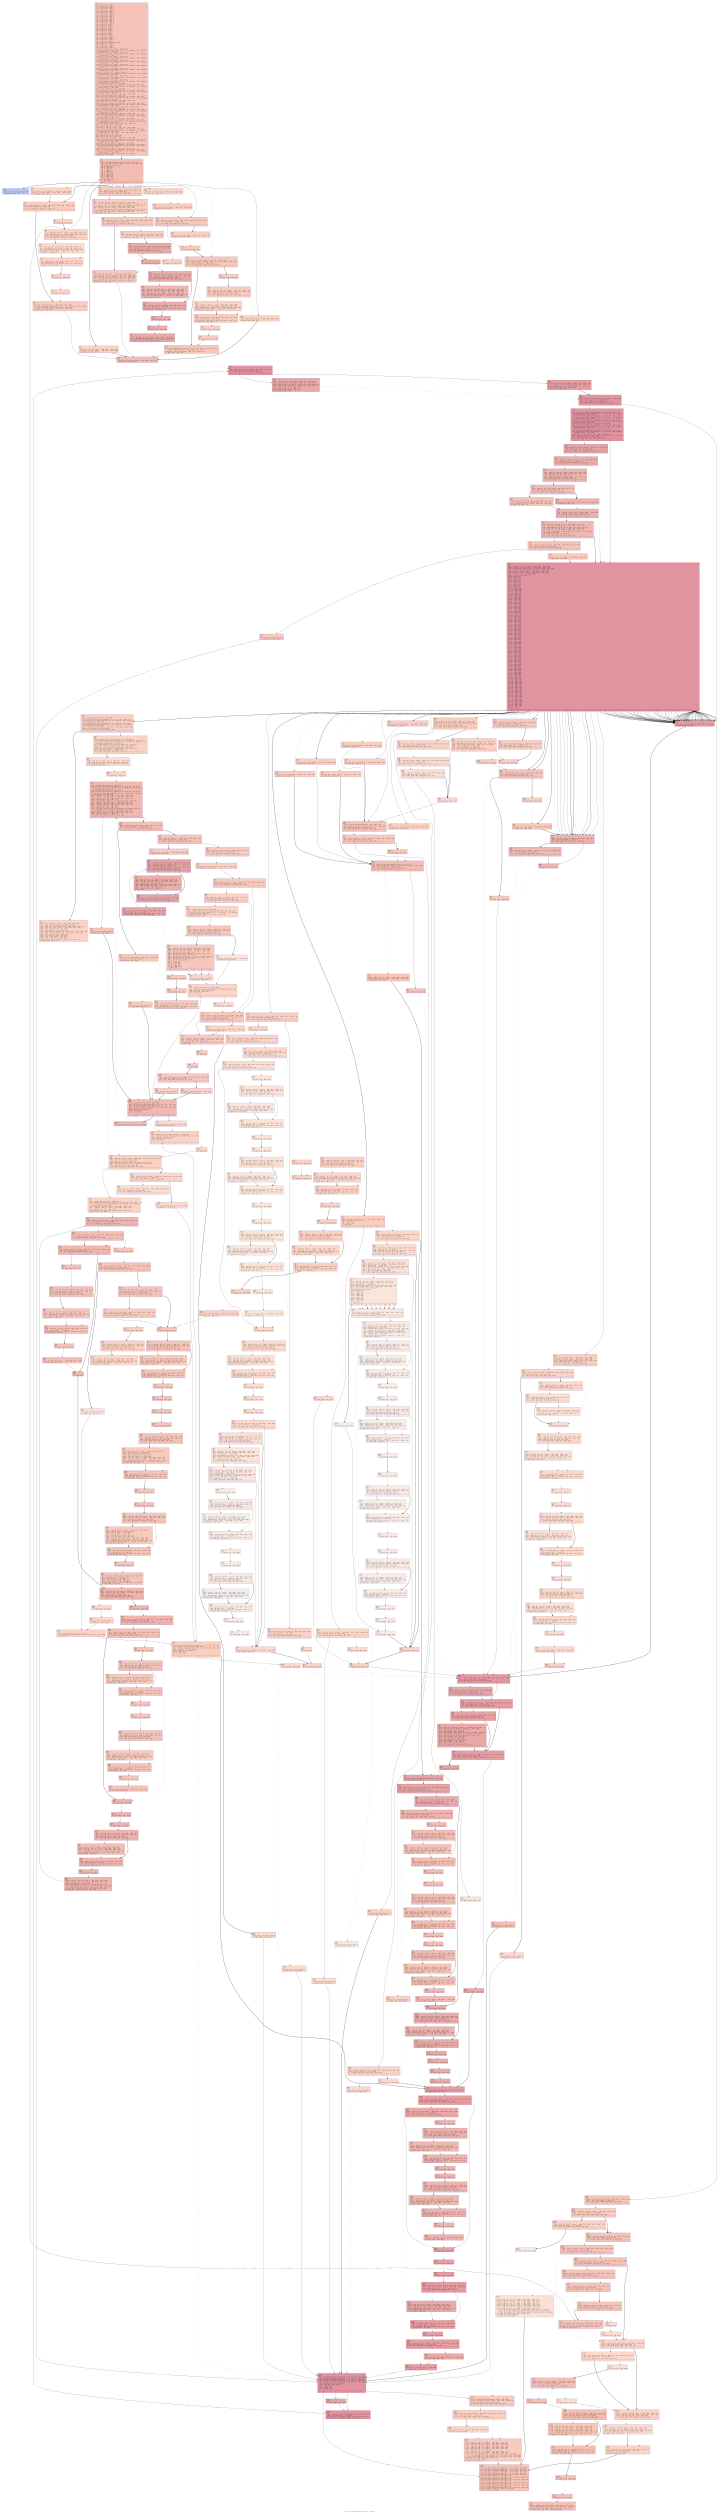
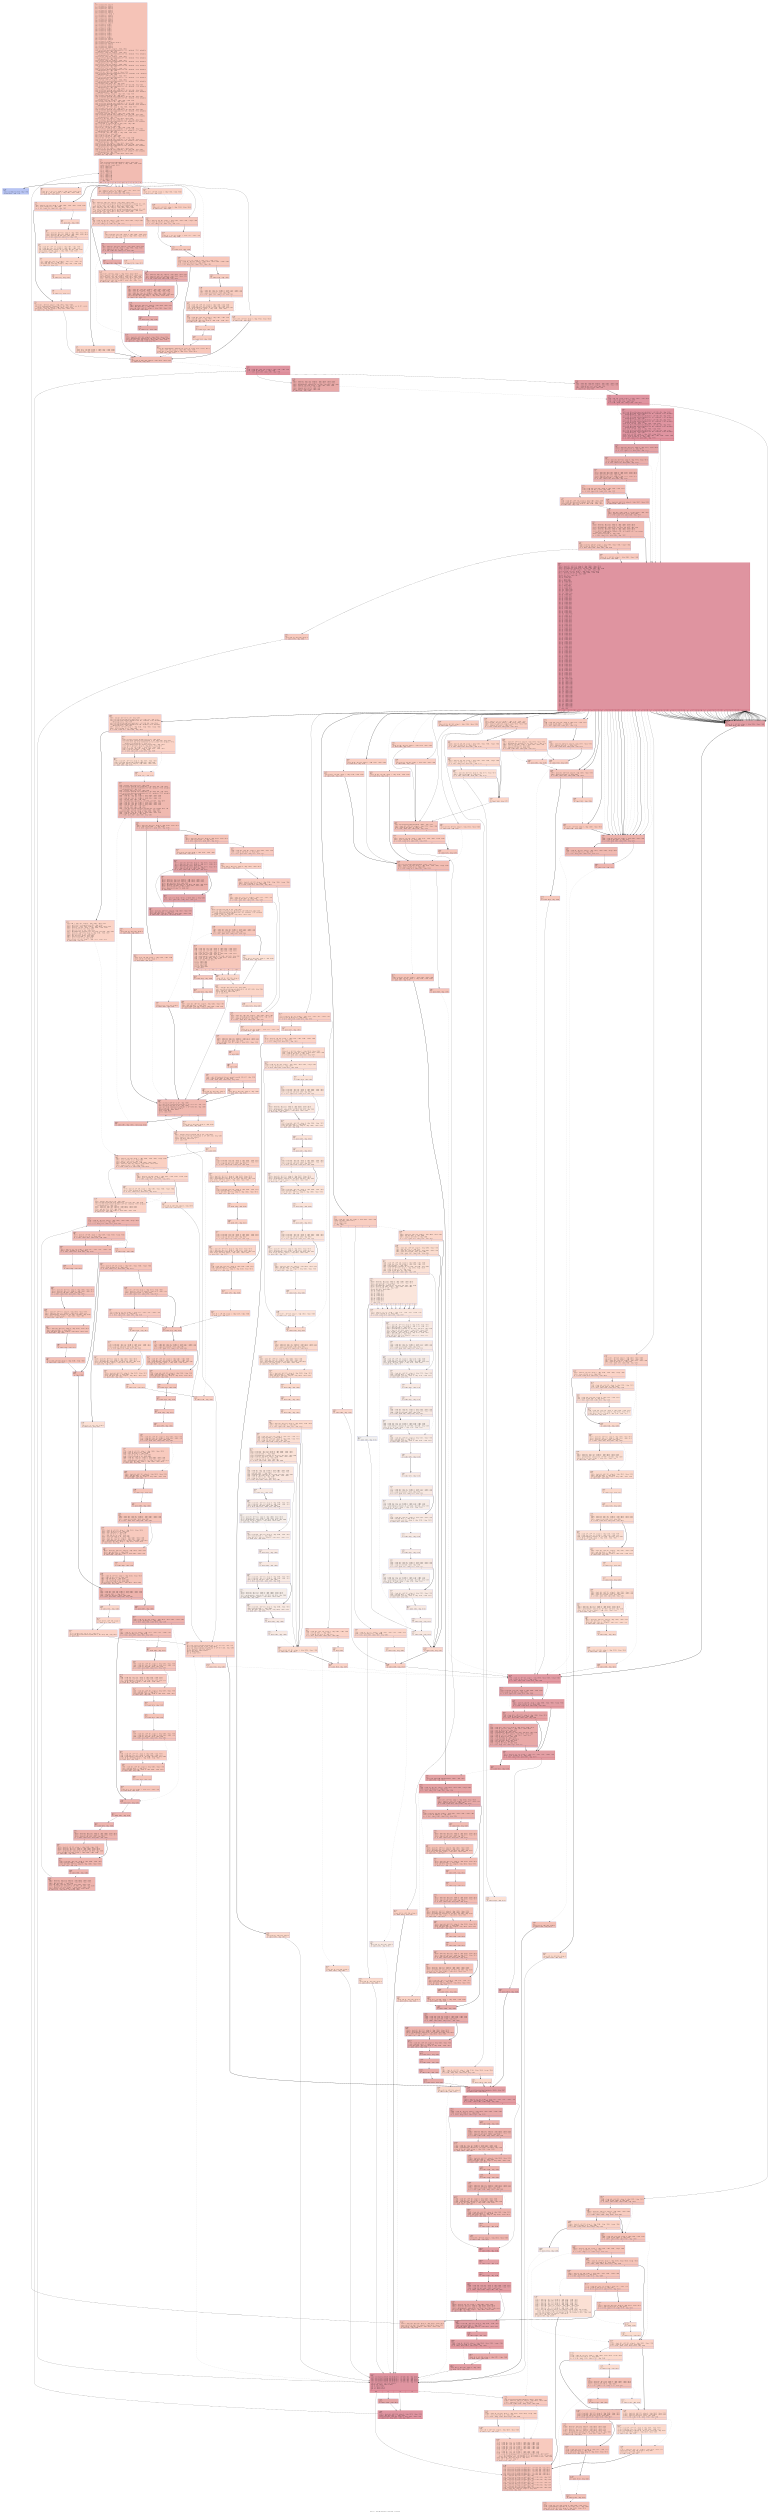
none -> (125, 1374)
